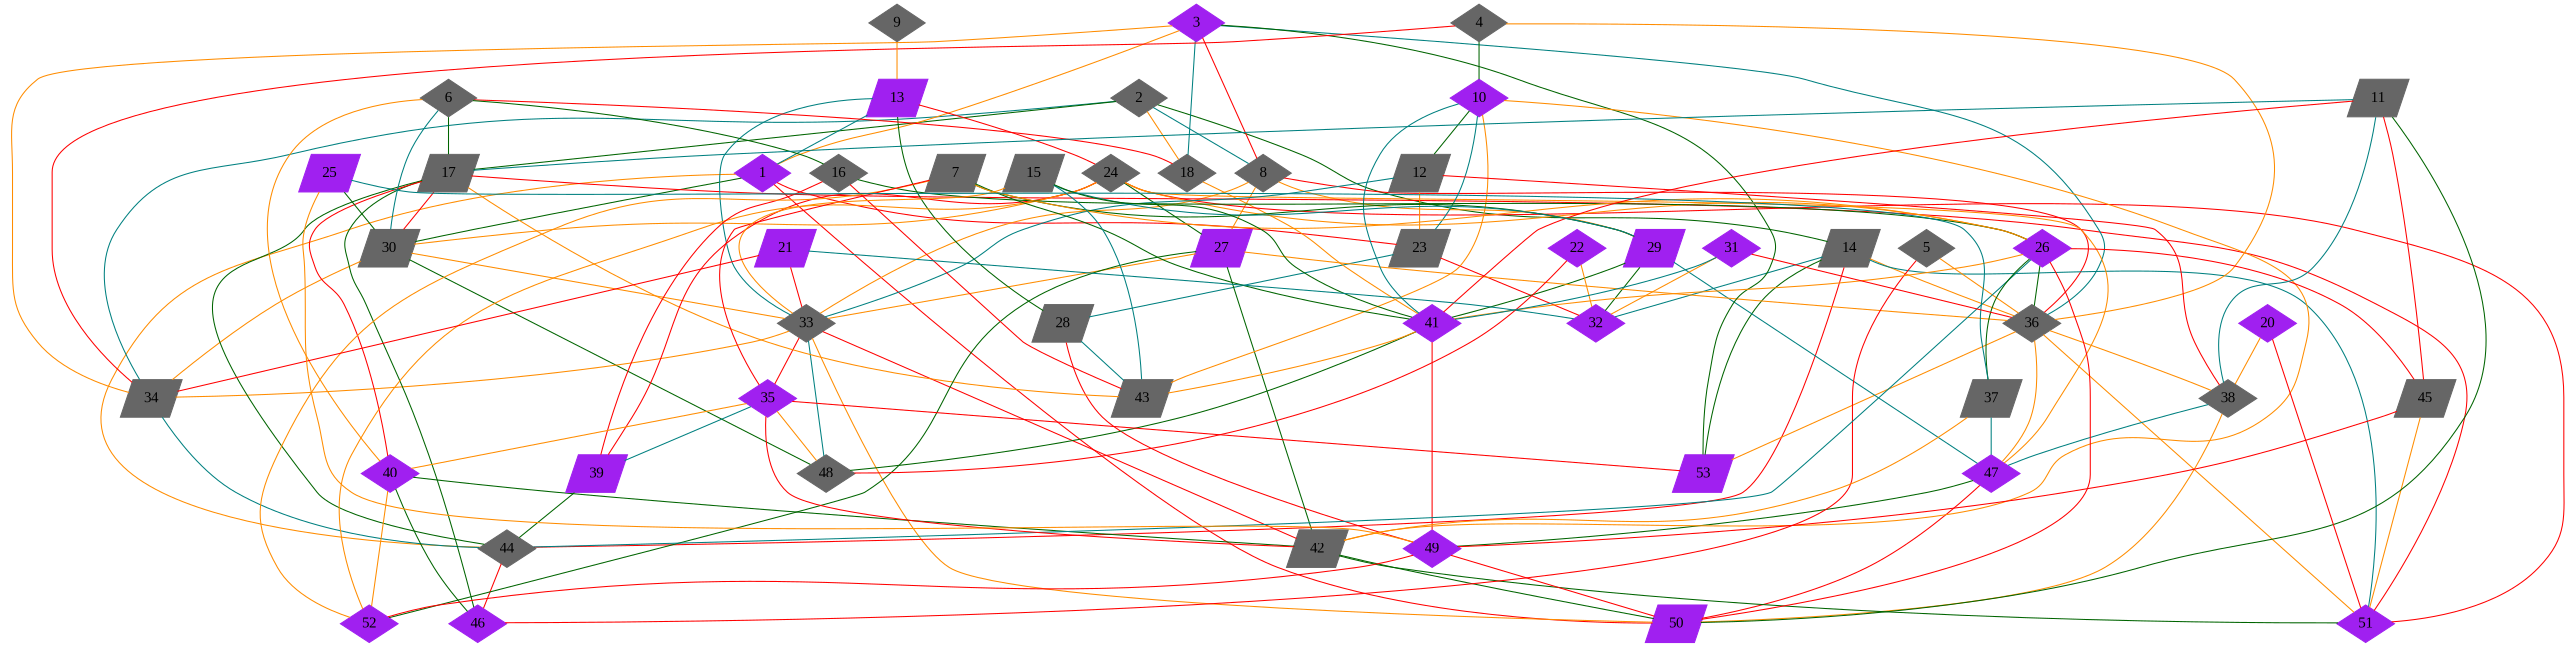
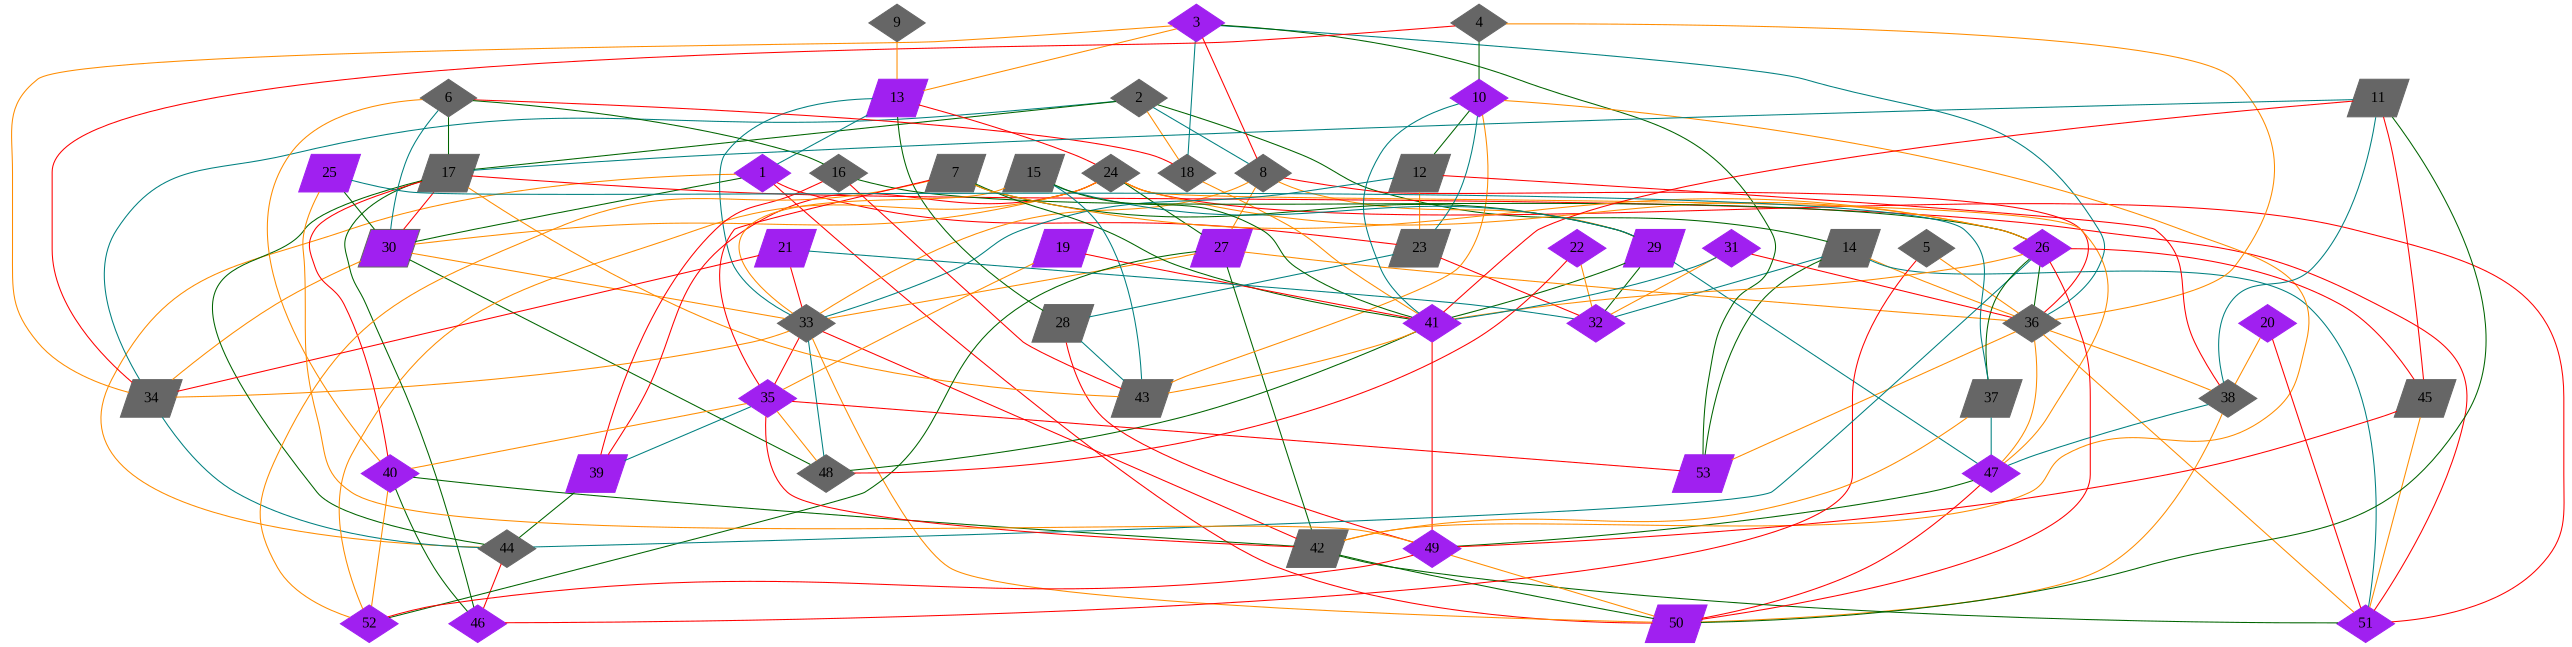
(980, 103) -> (1050, 60)
(389, 248) -> (389, 248)
none -> (1063, 248)
(1264, 529) -> none
(1588, 596) -> (1588, 596)
